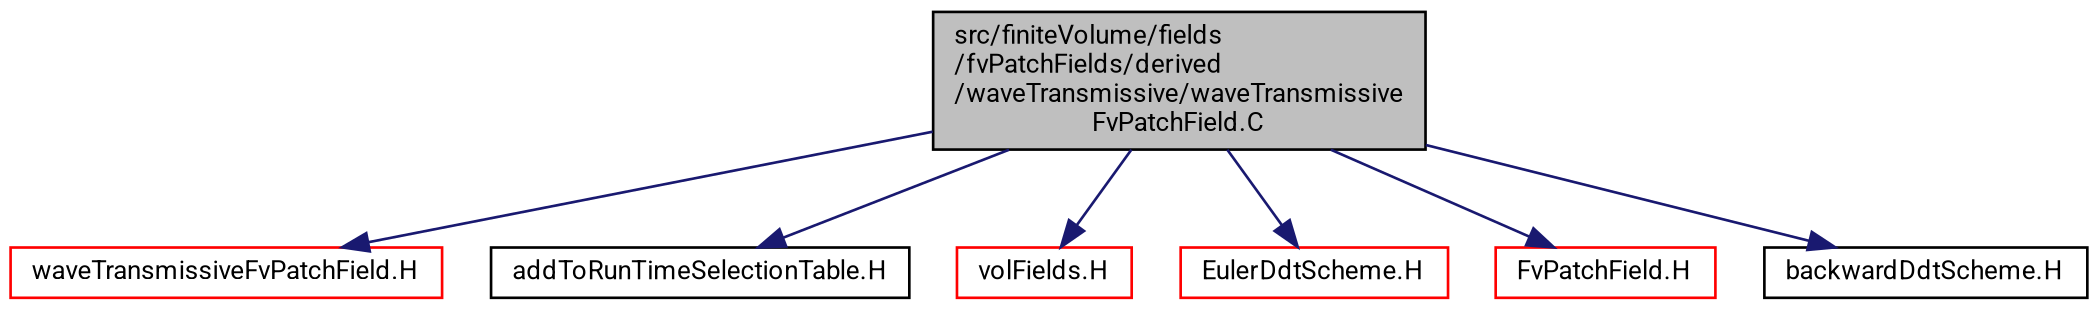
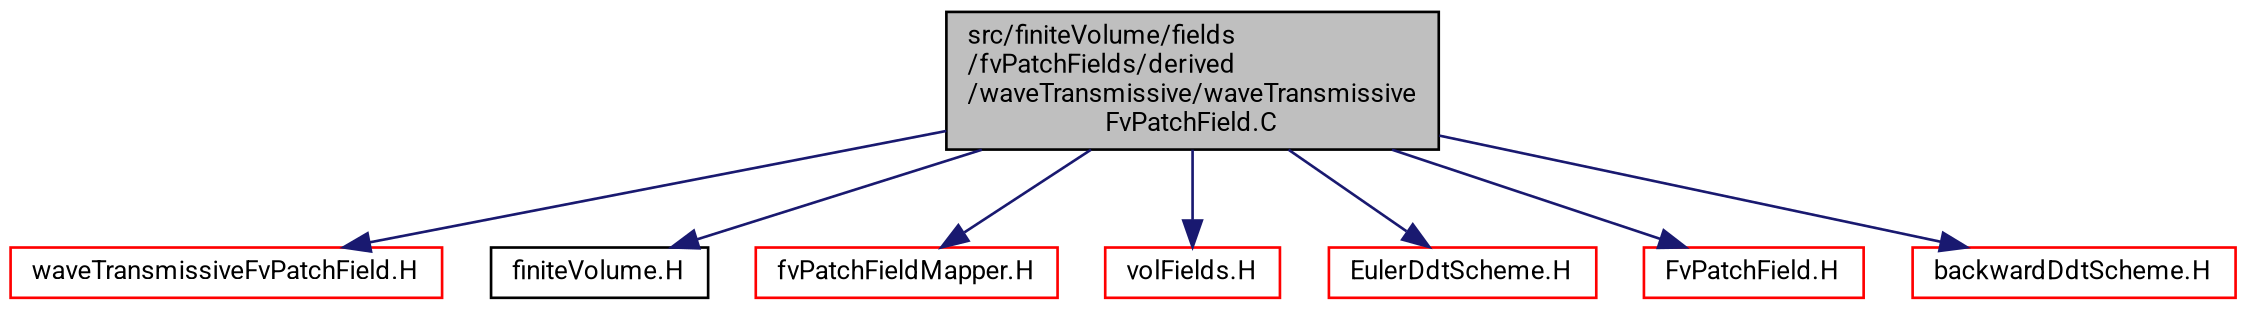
(700, 273) -> (600, 273)
none -> (907, 273)
(1926, 273) -> (2074, 273)
